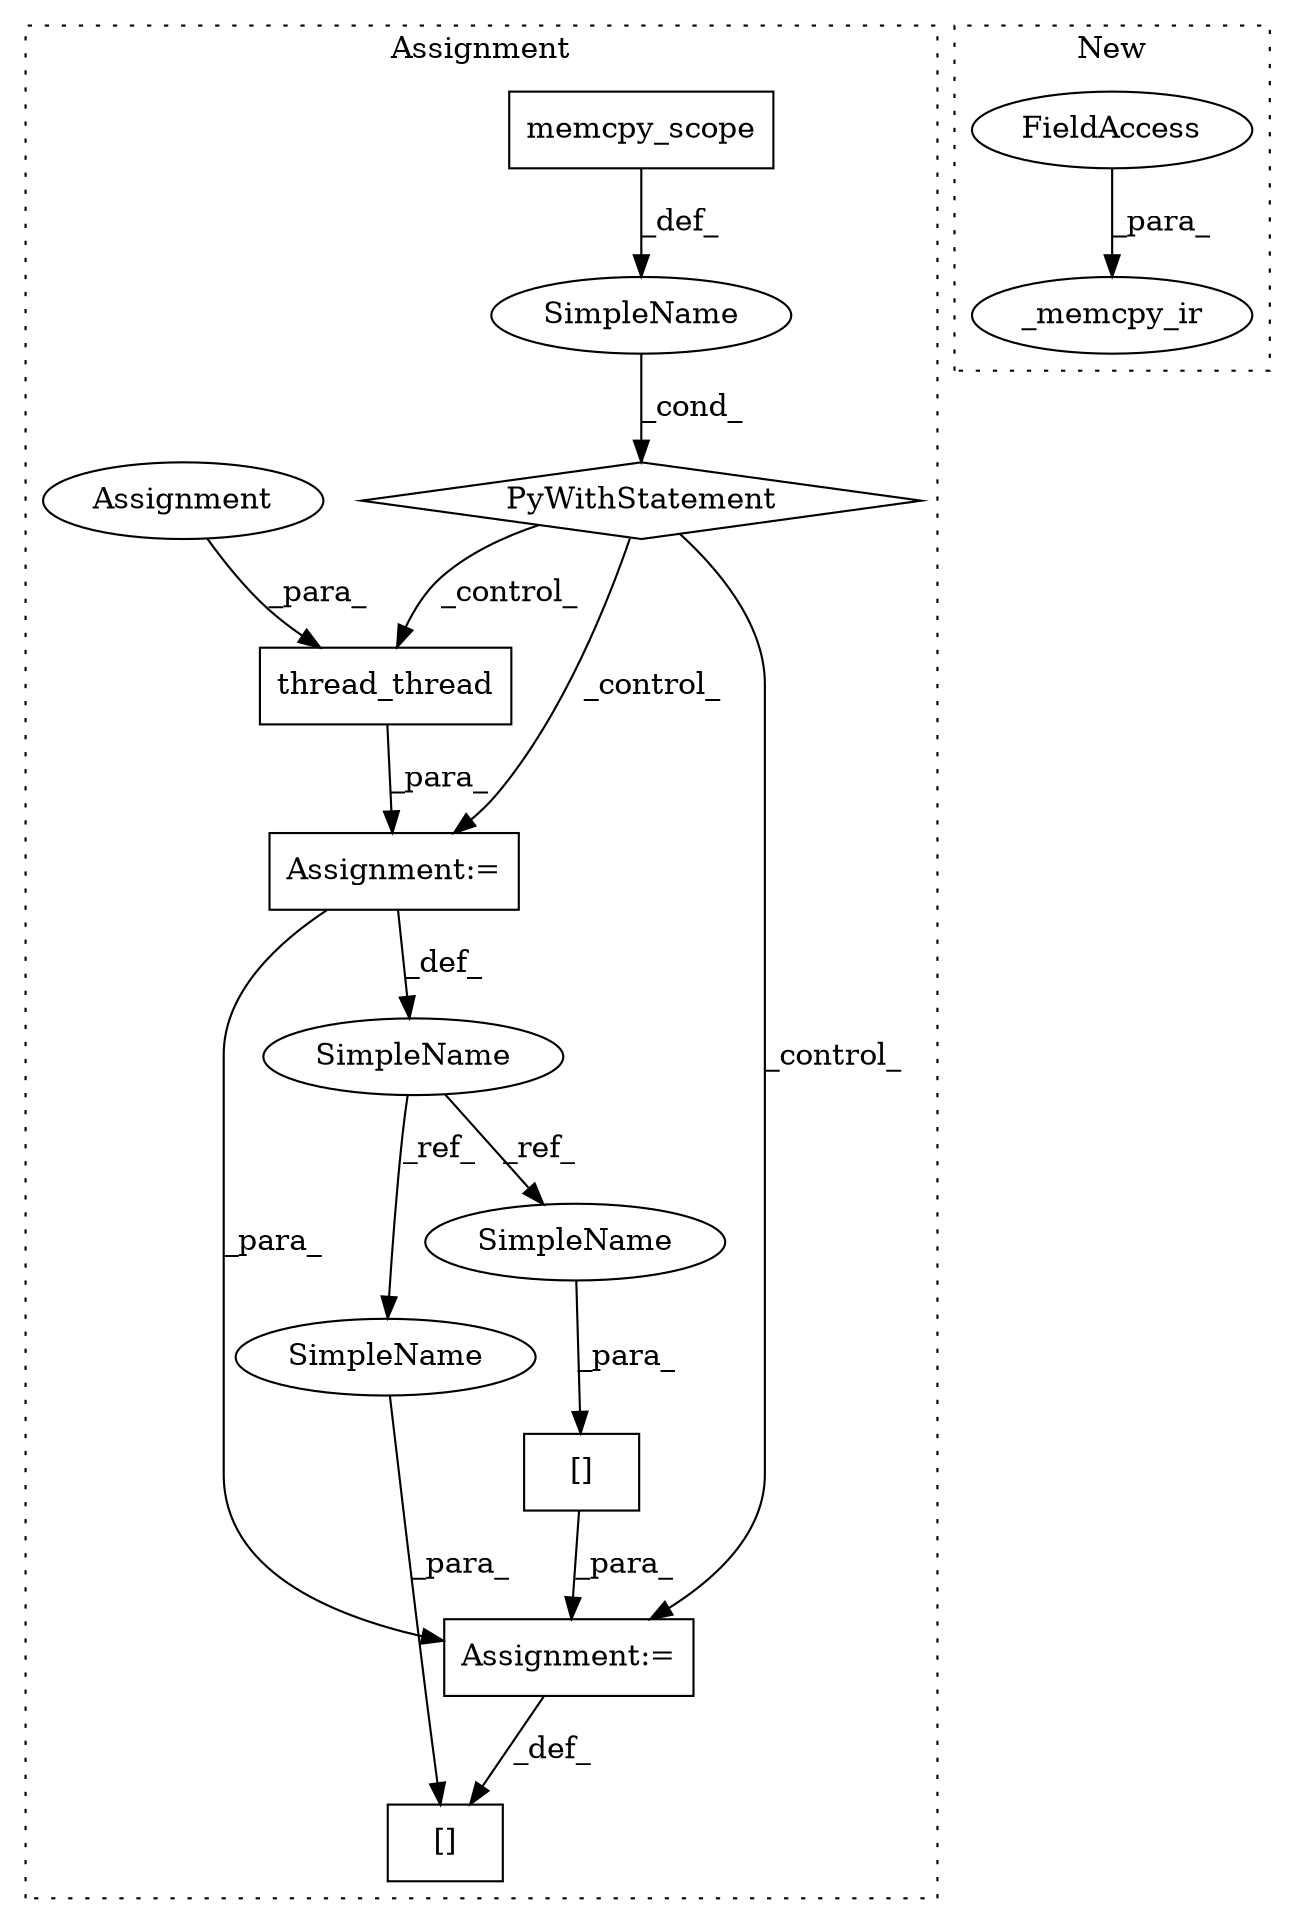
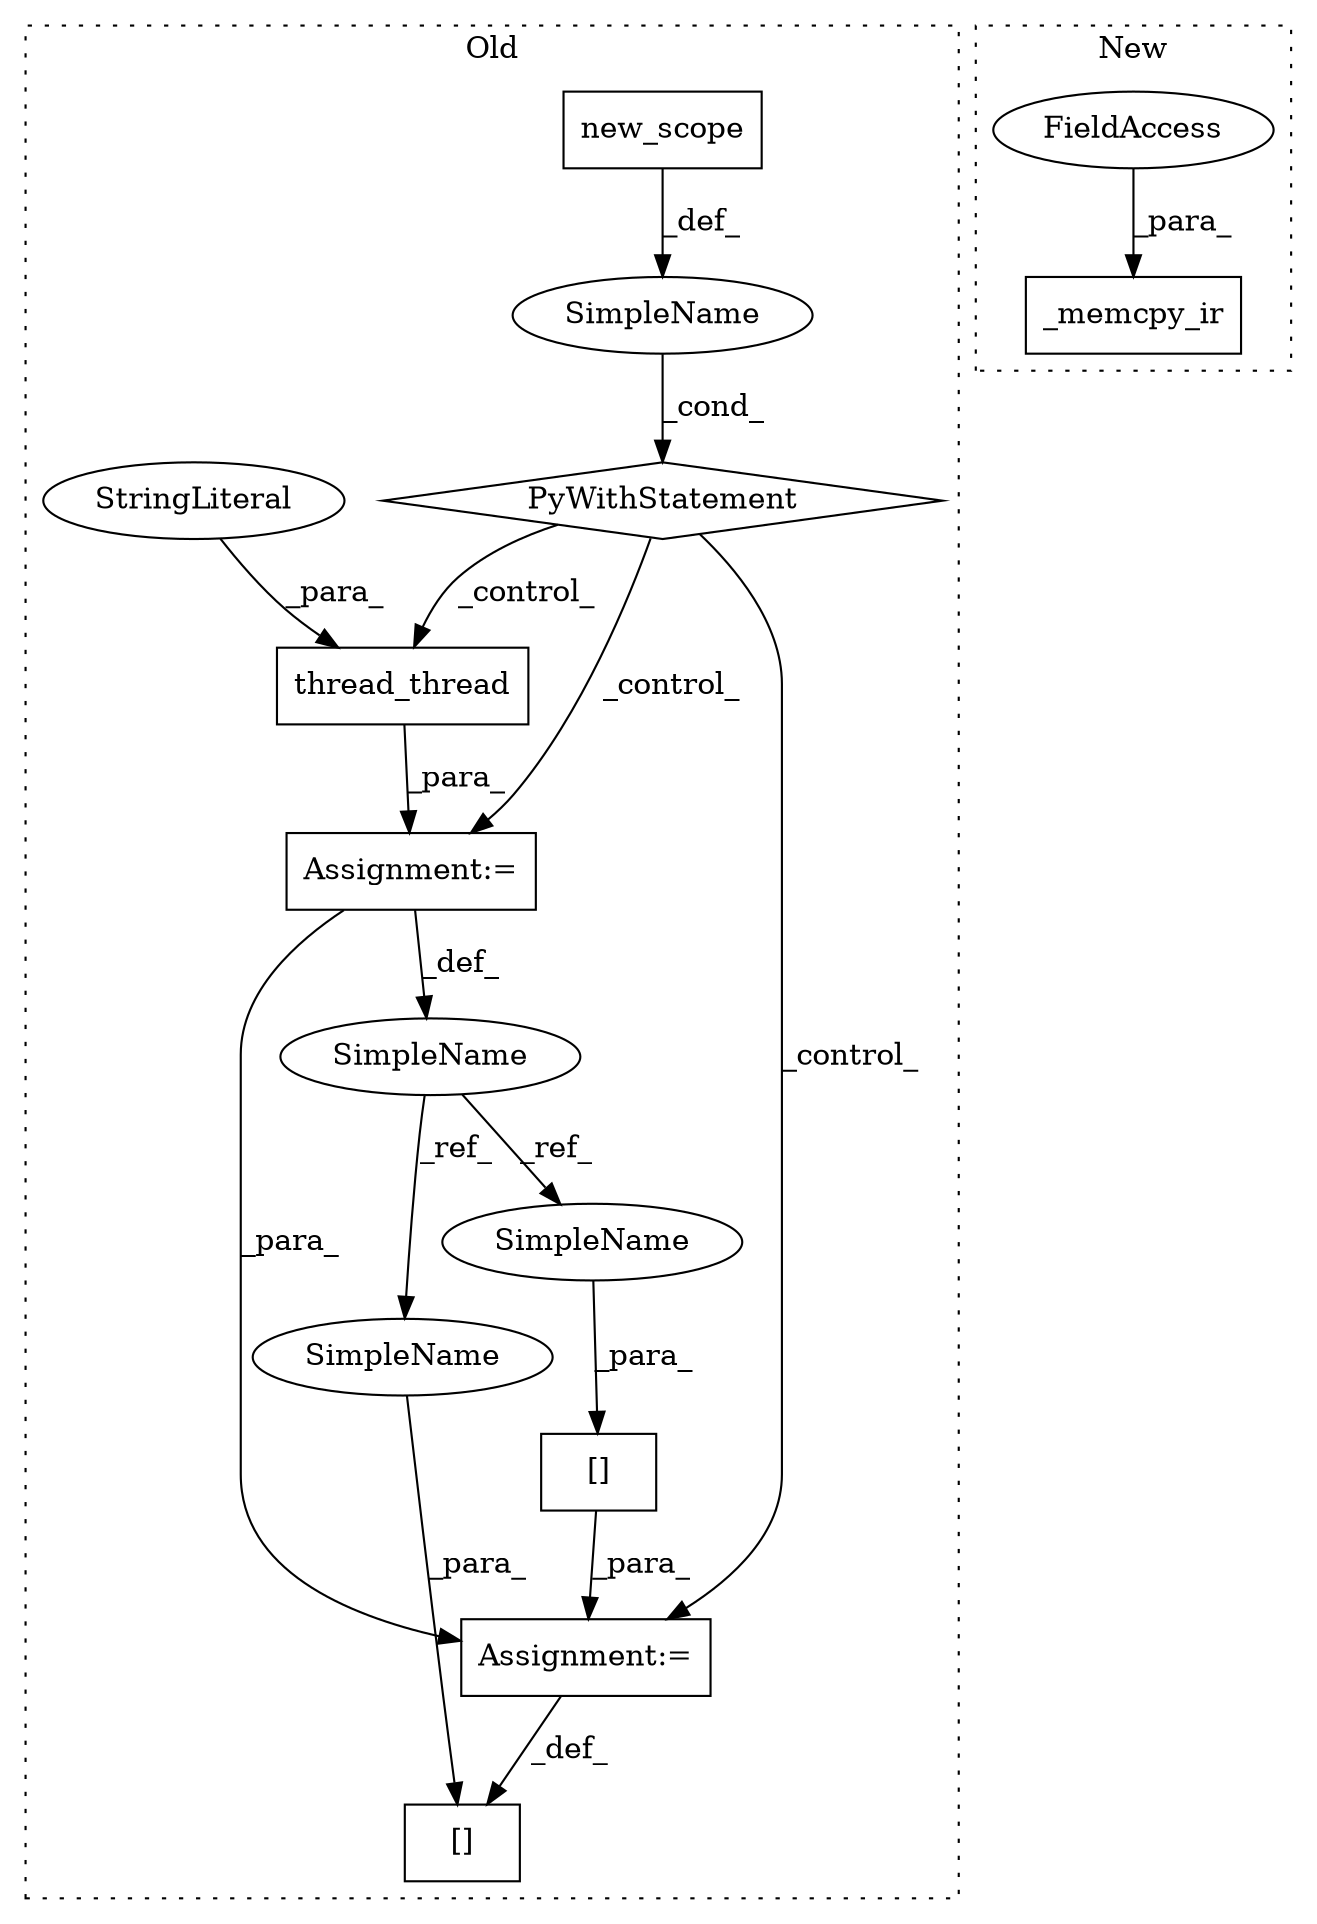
(482, 50) -> (492, 50)
(641, 130) -> (663, 130)
(1112, 315) -> (1133, 315)
(183, 501) -> (194, 501)
